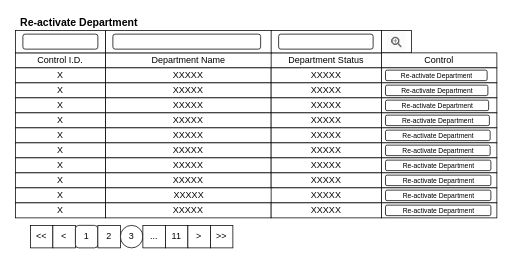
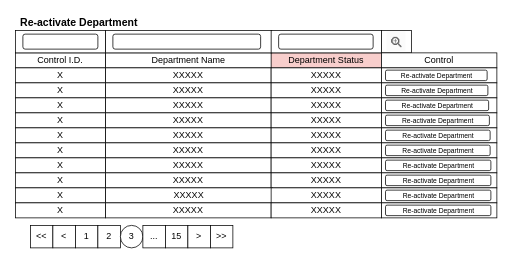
(326, 60) -> (326, 60)
(87, 237) -> (87, 237)
(177, 237) -> (177, 237)
